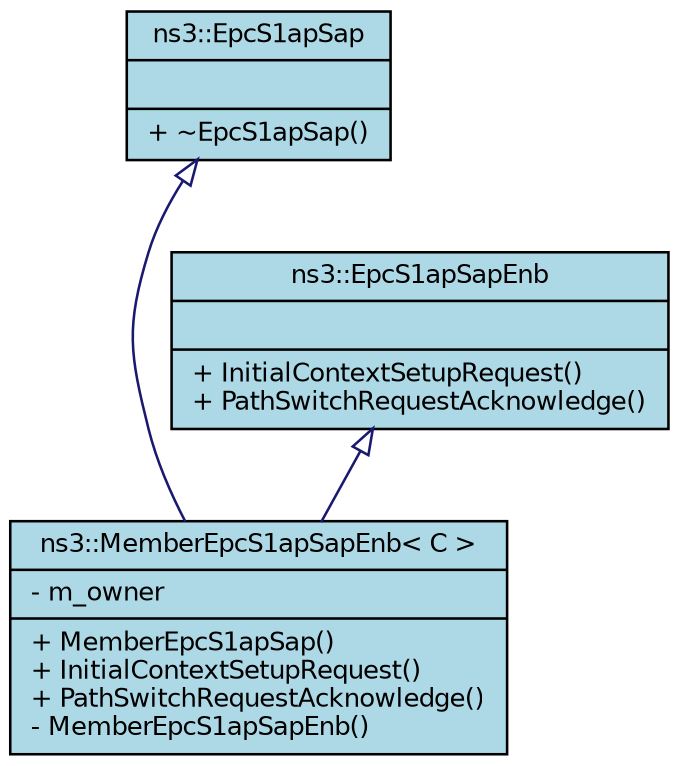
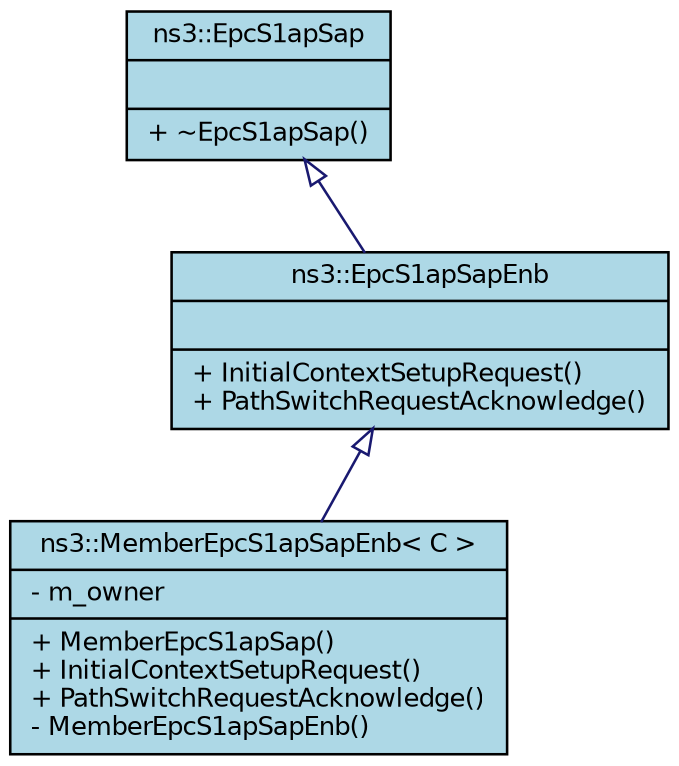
(134, 351) -> (342, 217)
